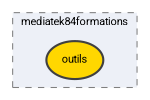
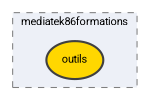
(75, 23) -> (75, 23)
